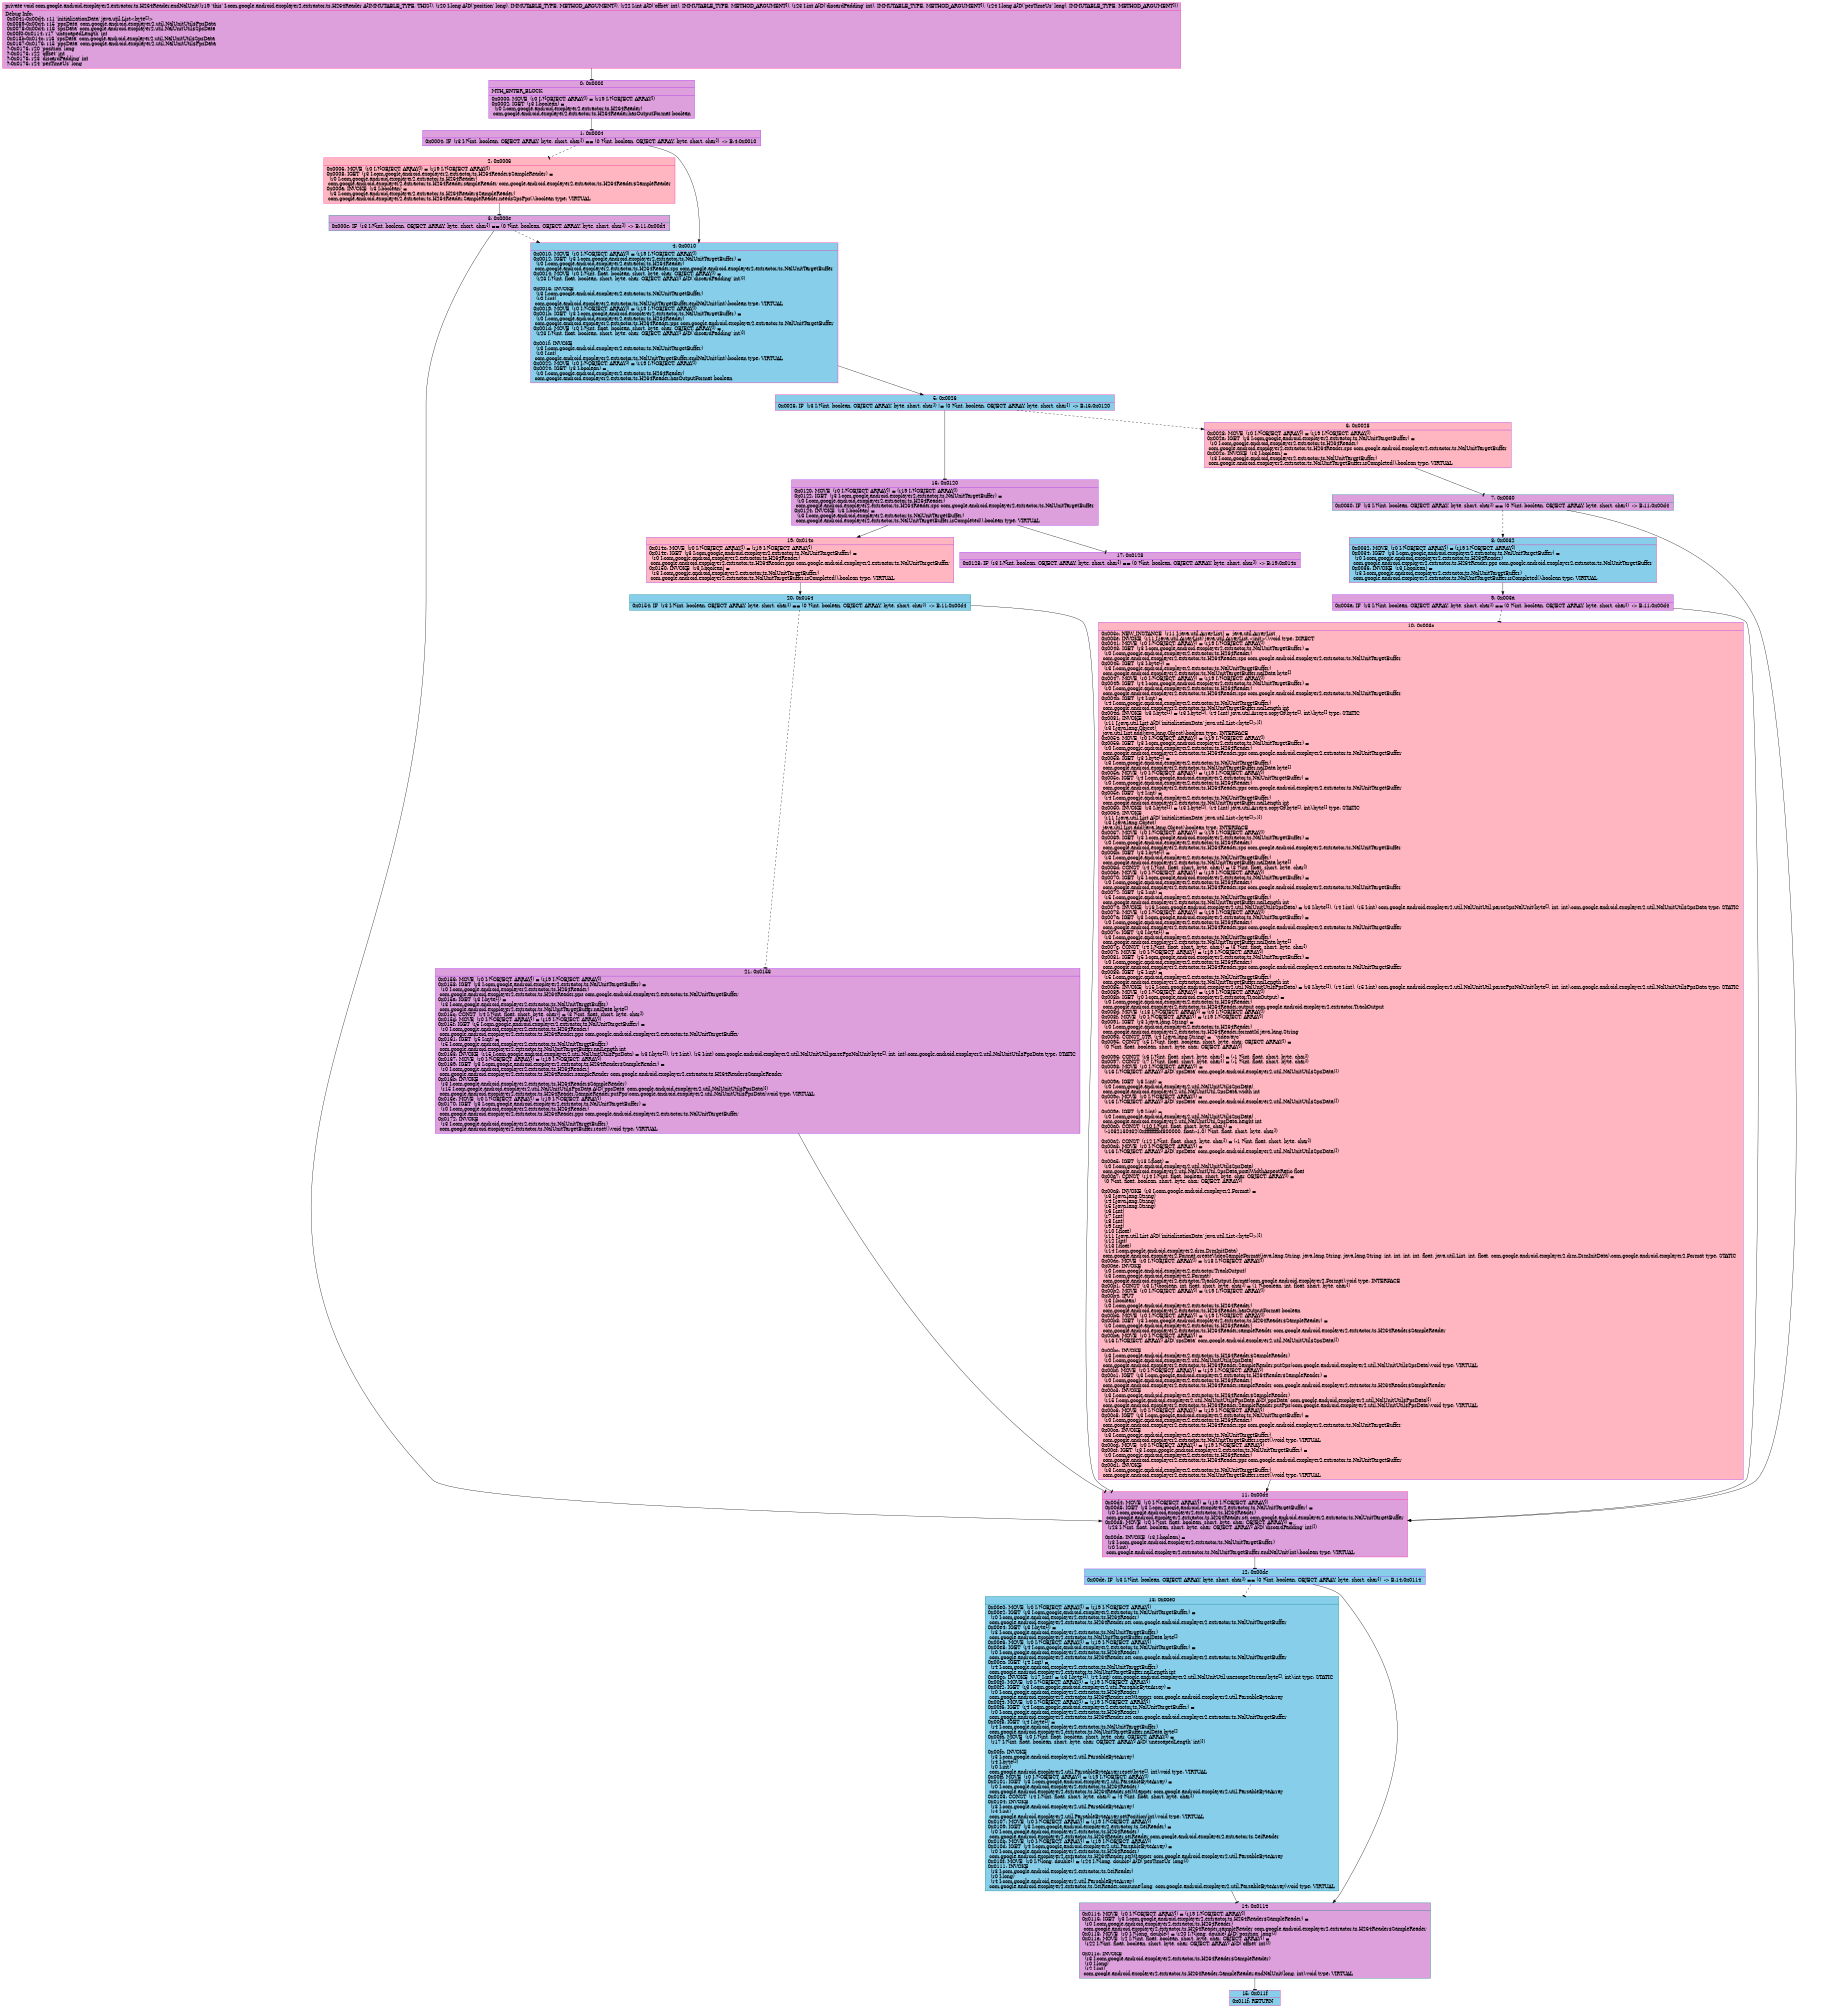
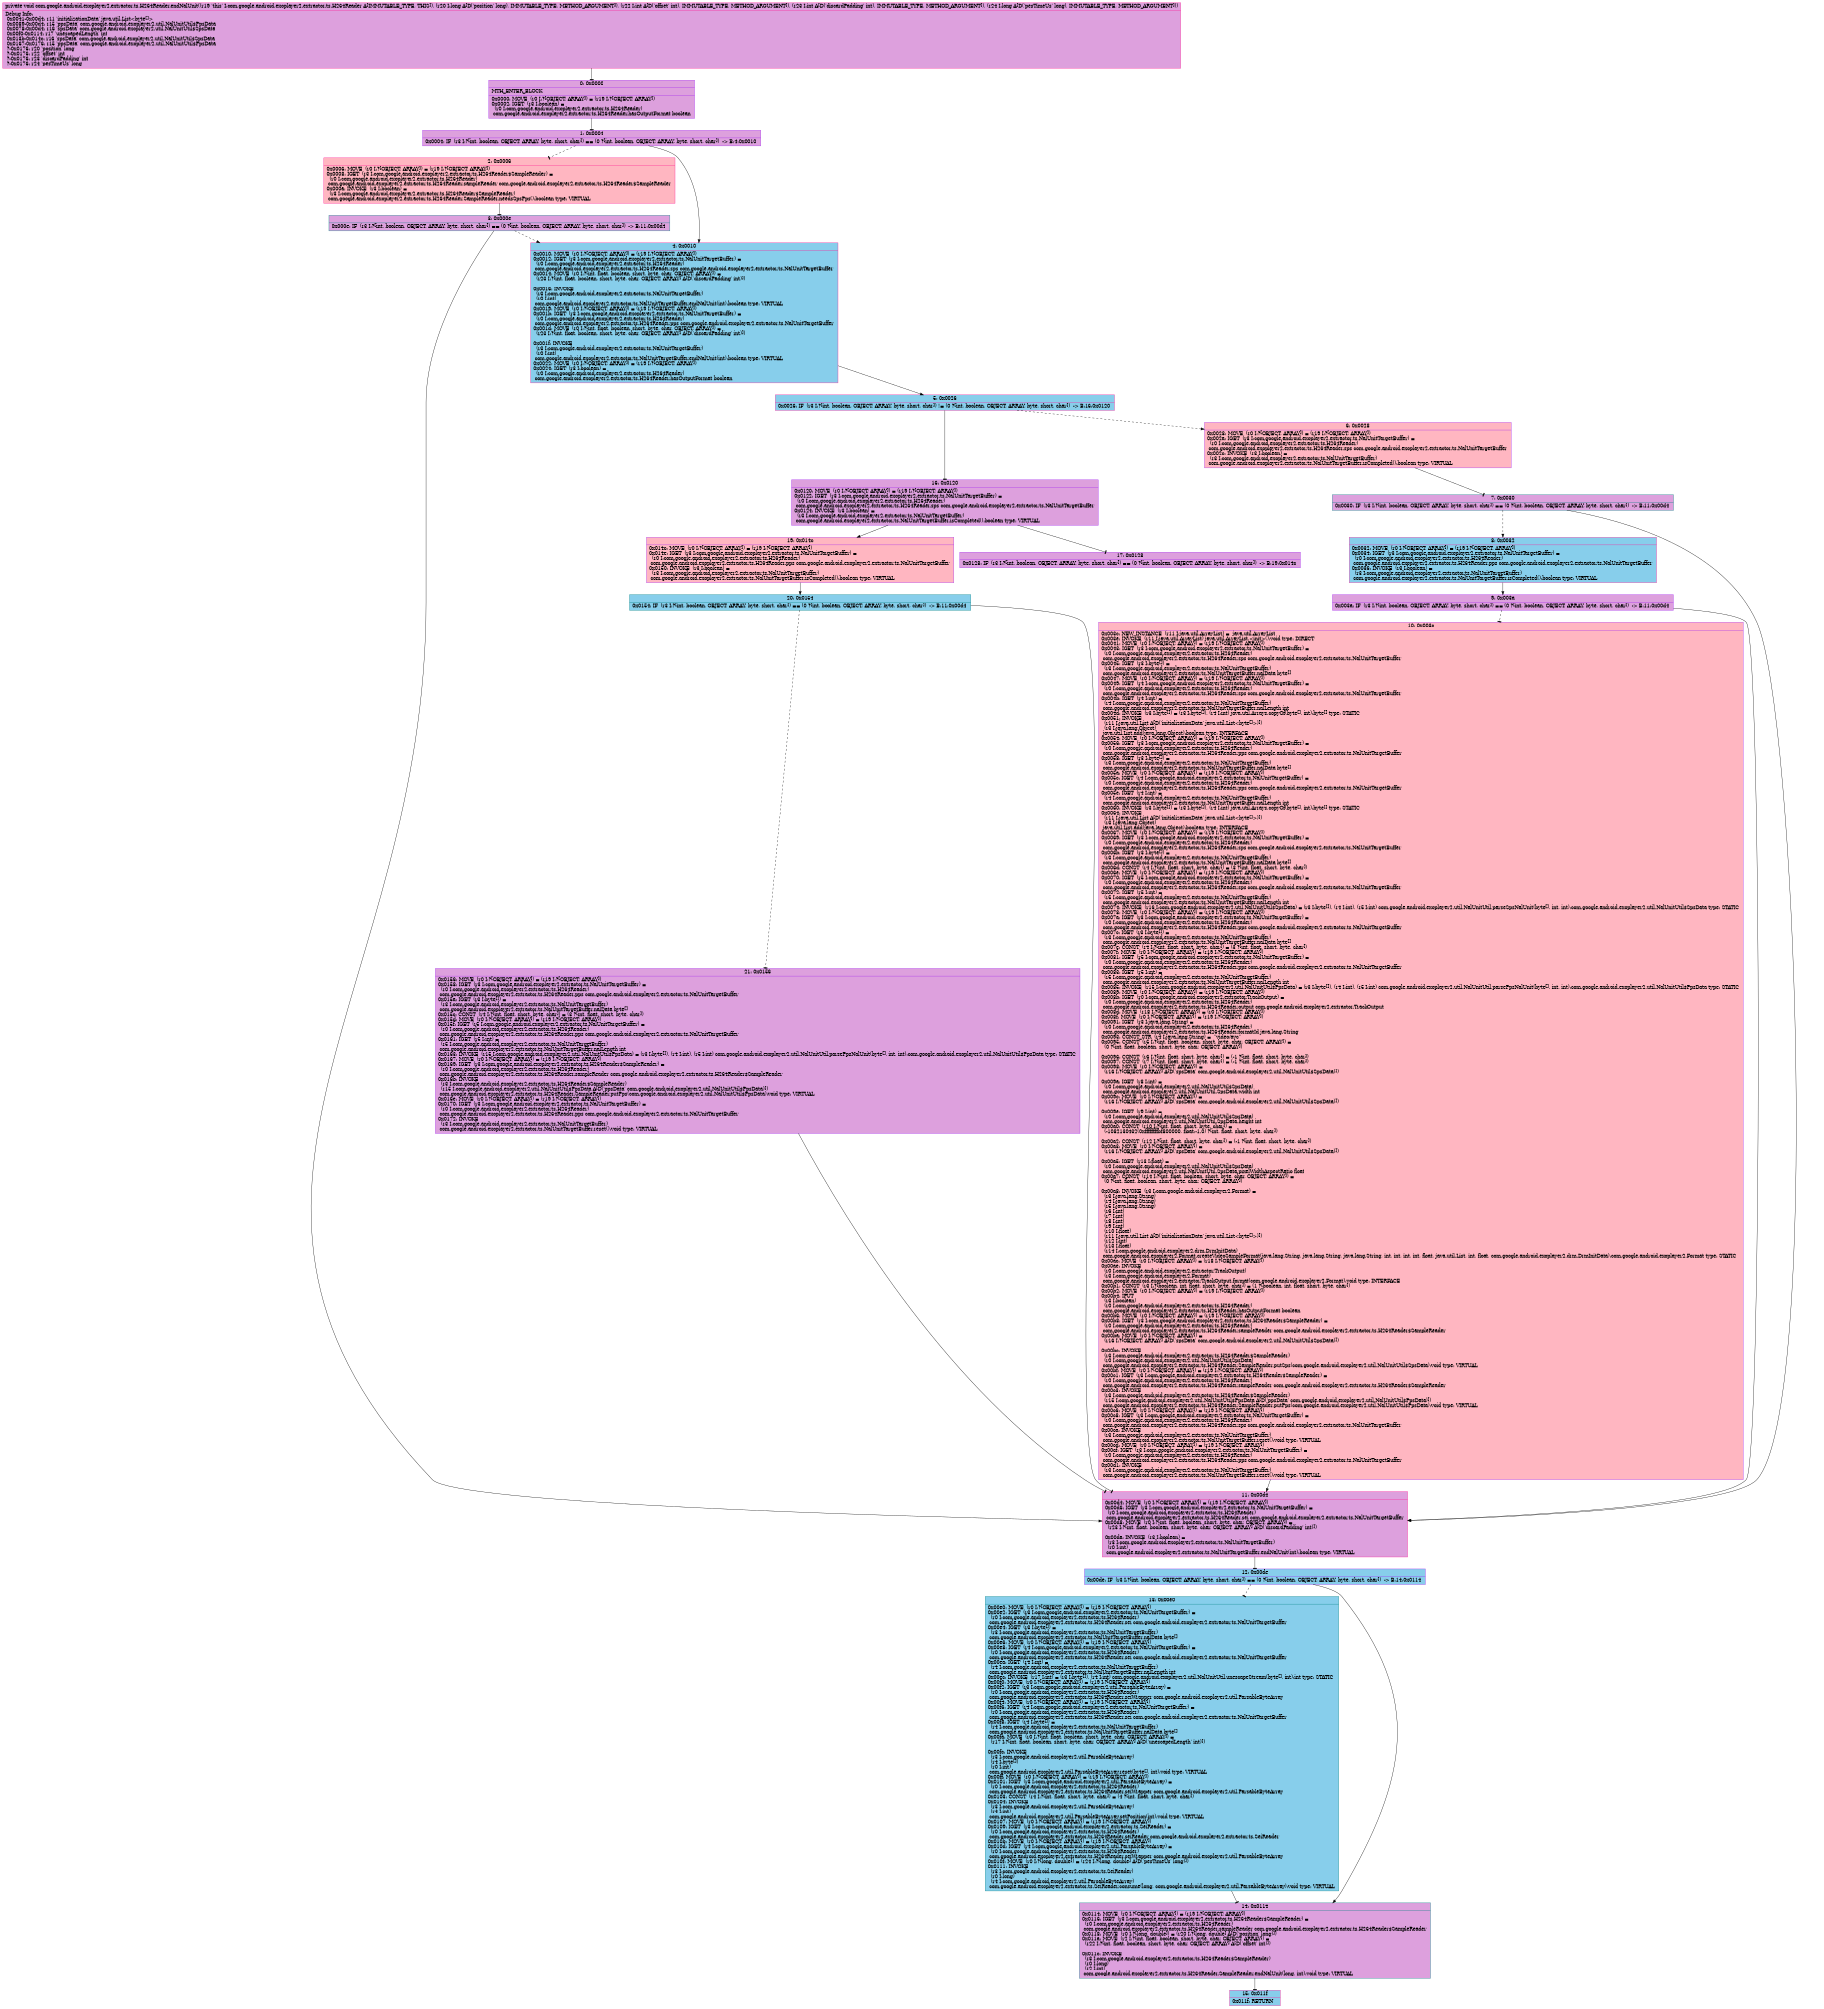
(1123, 719) -> (1123, 719)
